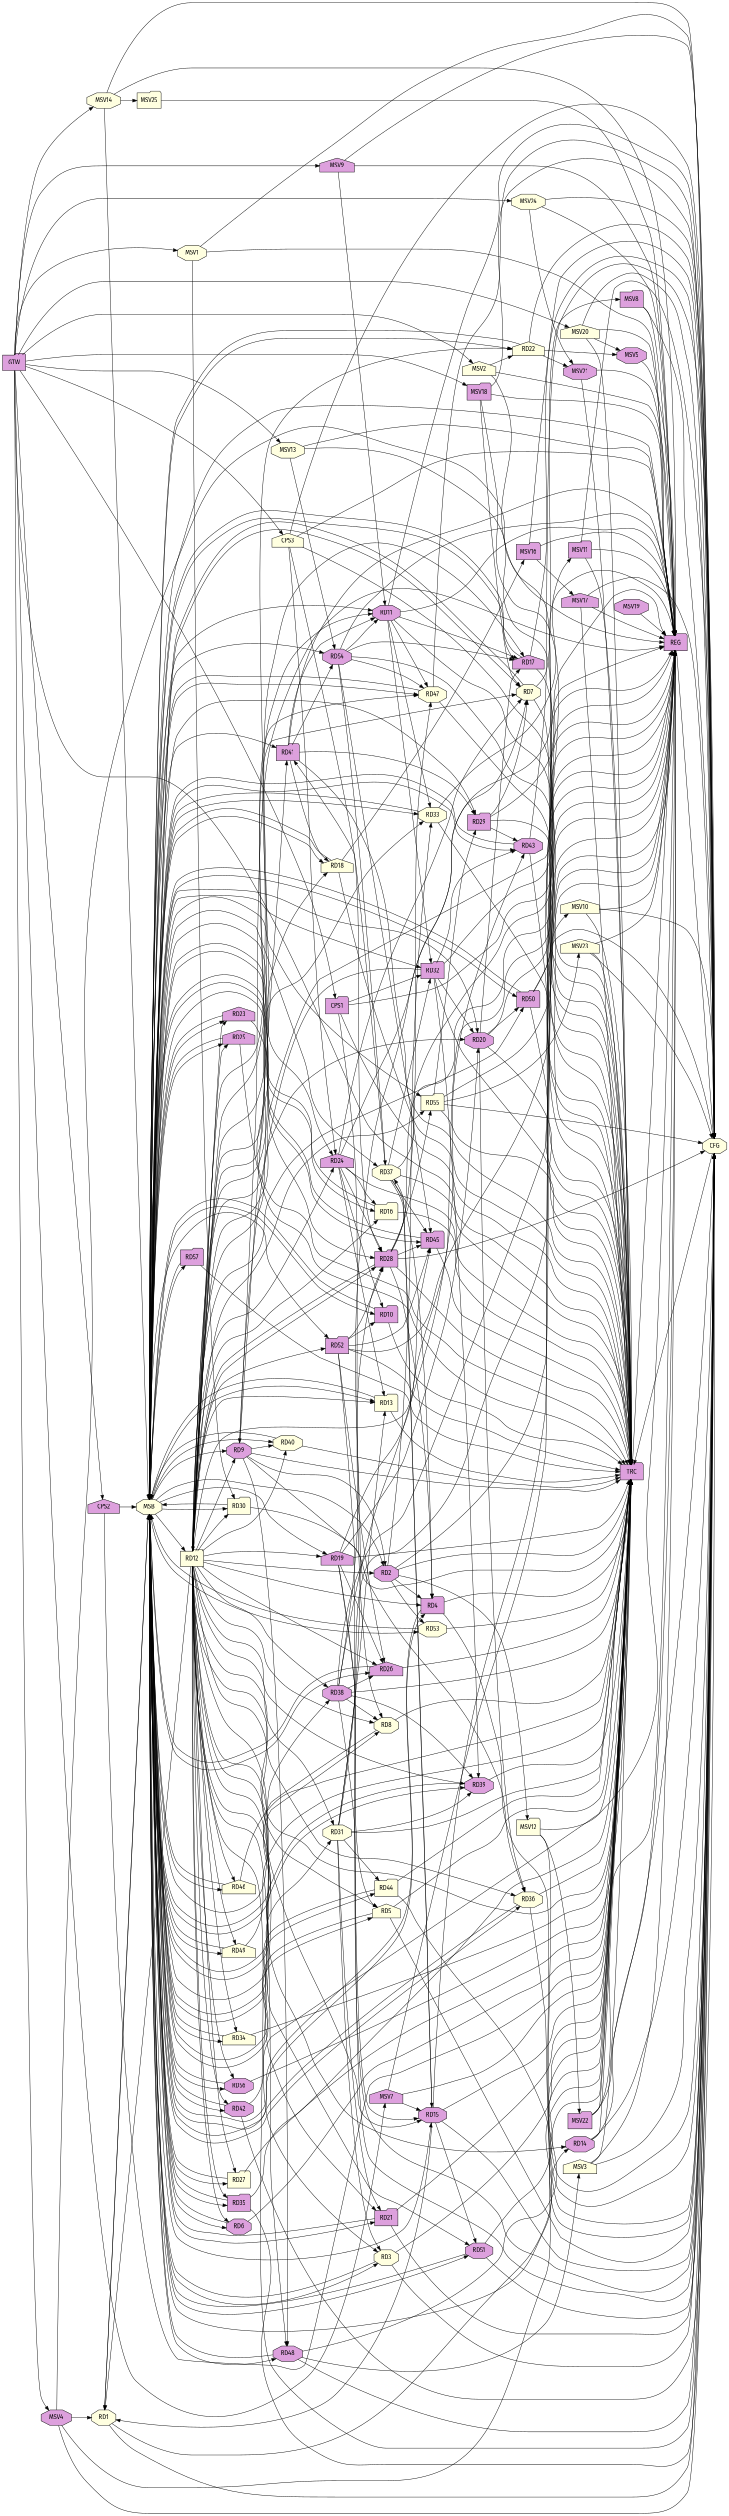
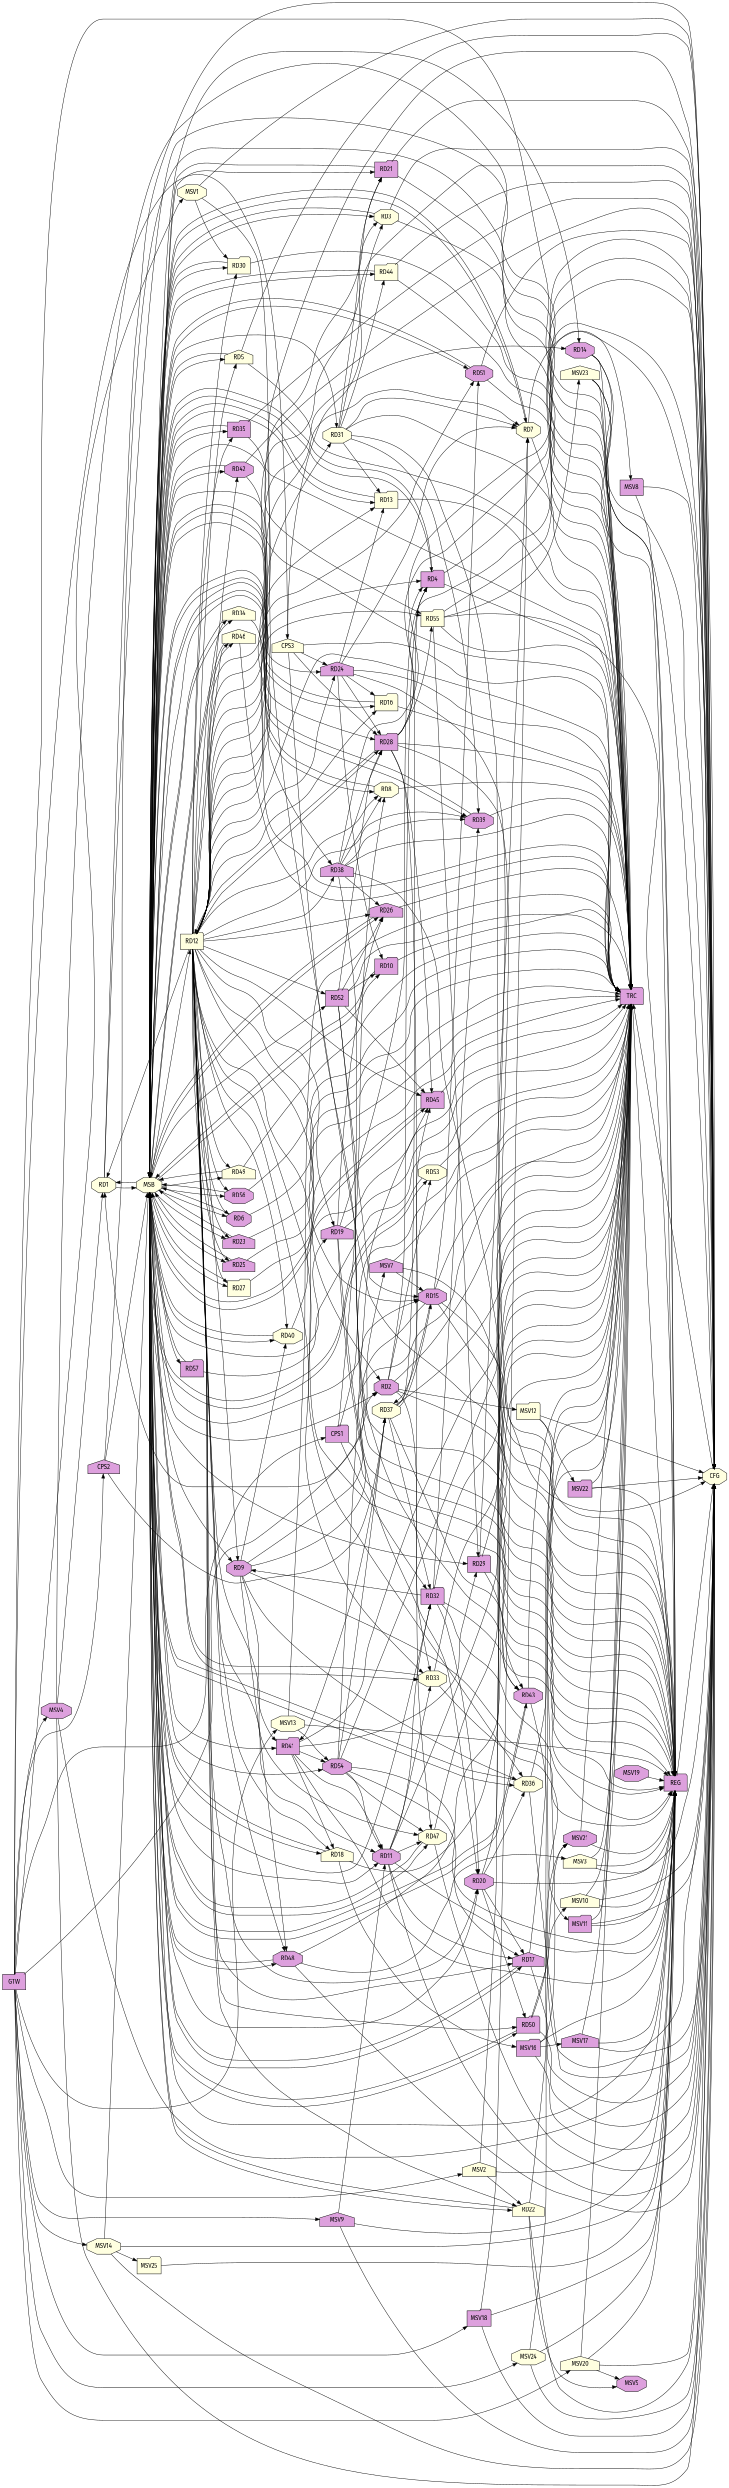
(670, 494) -> none
(174, 940) -> (276, 1577)
(570, 981) -> (578, 1471)
(337, 1693) -> (337, 871)
(355, 1736) -> none
